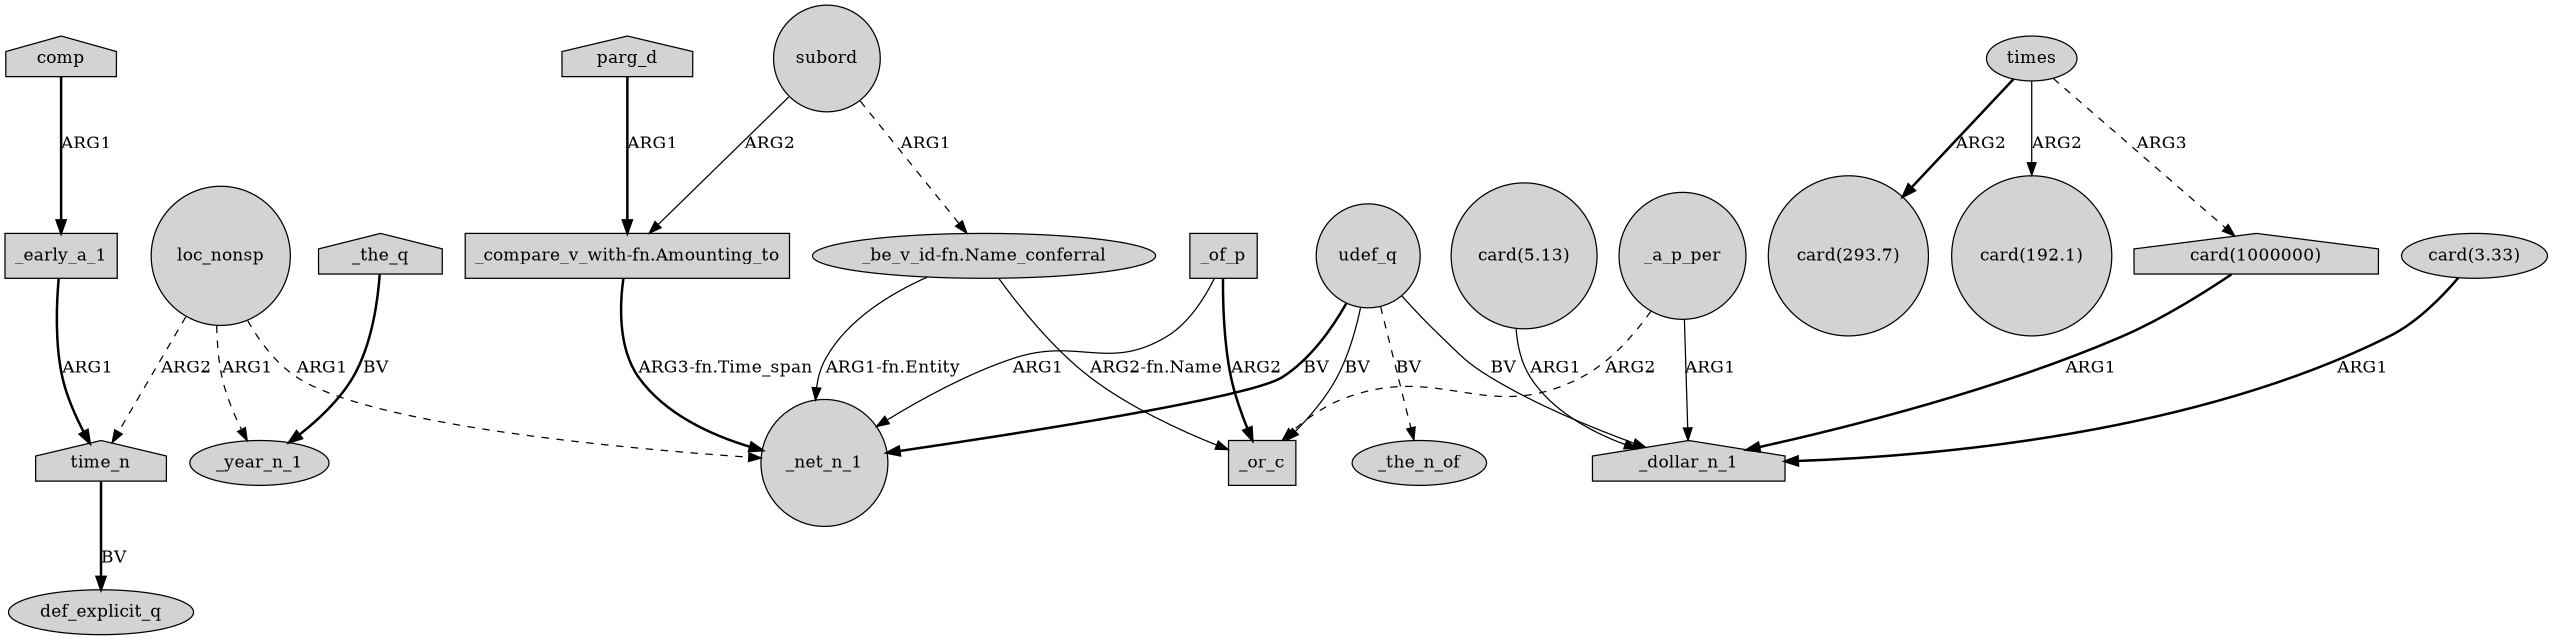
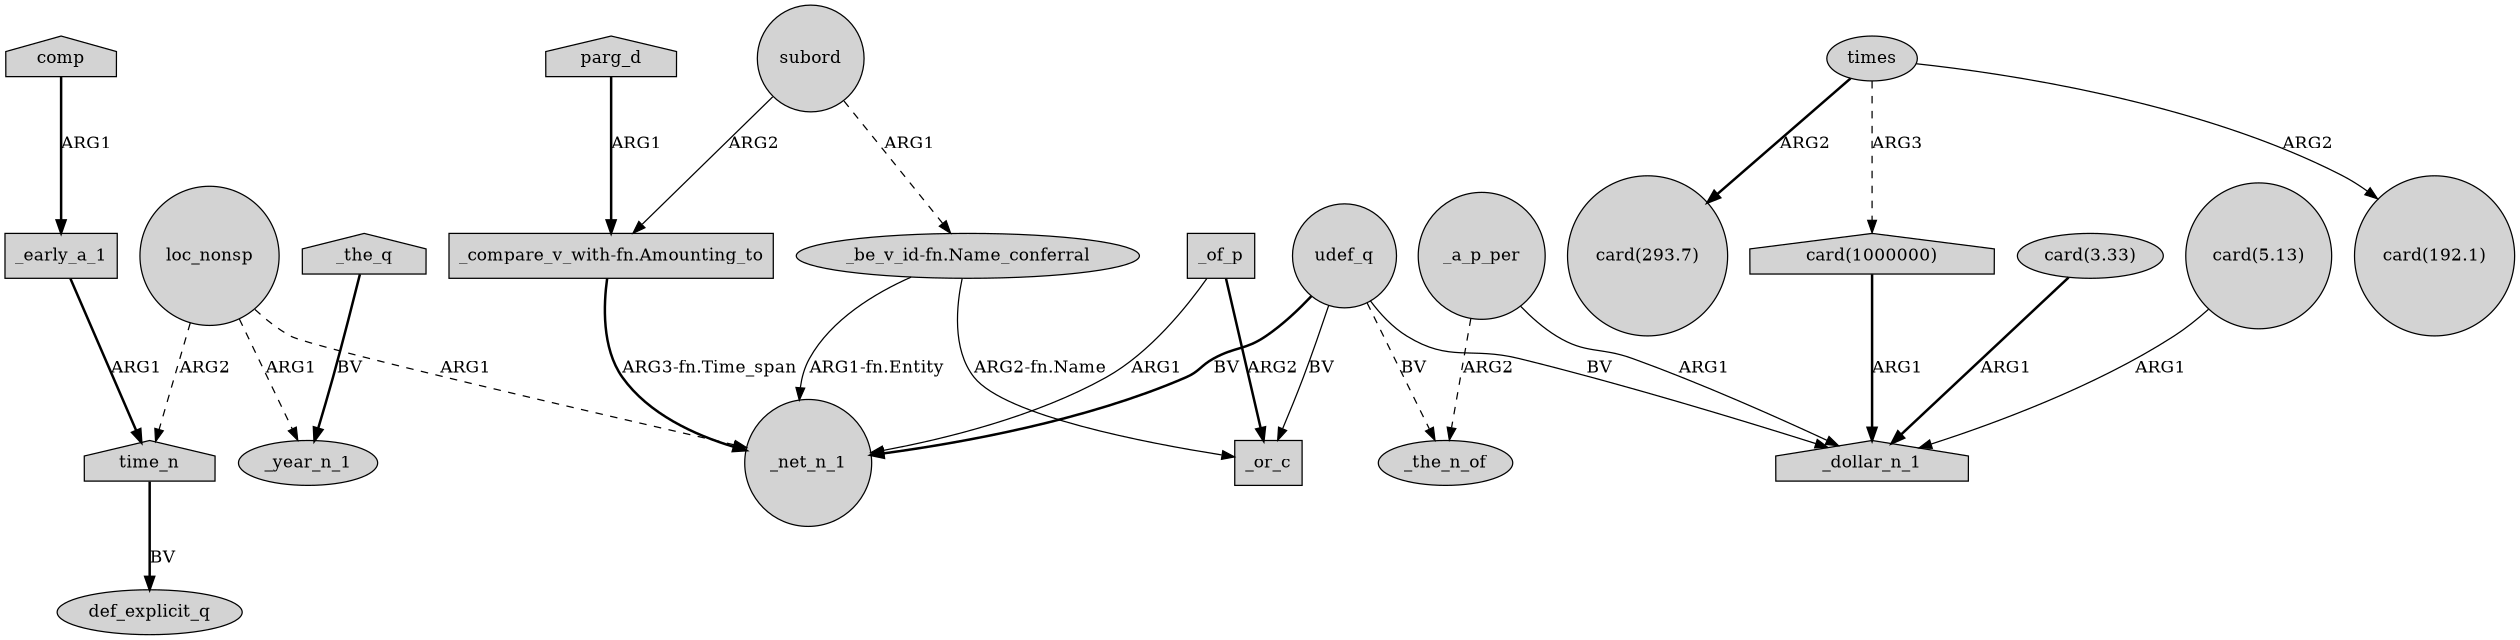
(1481, 395) -> (1461, 373)
